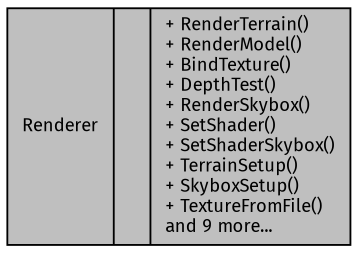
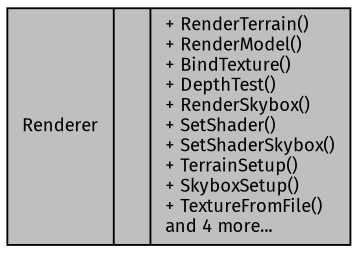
(219, 227) -> (219, 227)
